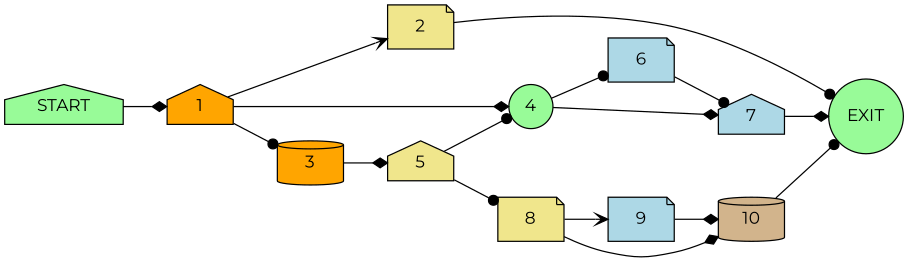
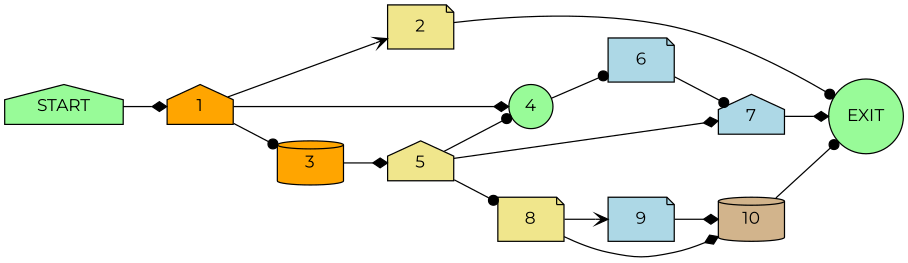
(628, 111) -> (579, 141)
